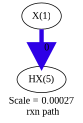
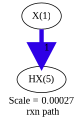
(46, 48) -> (46, 48)
